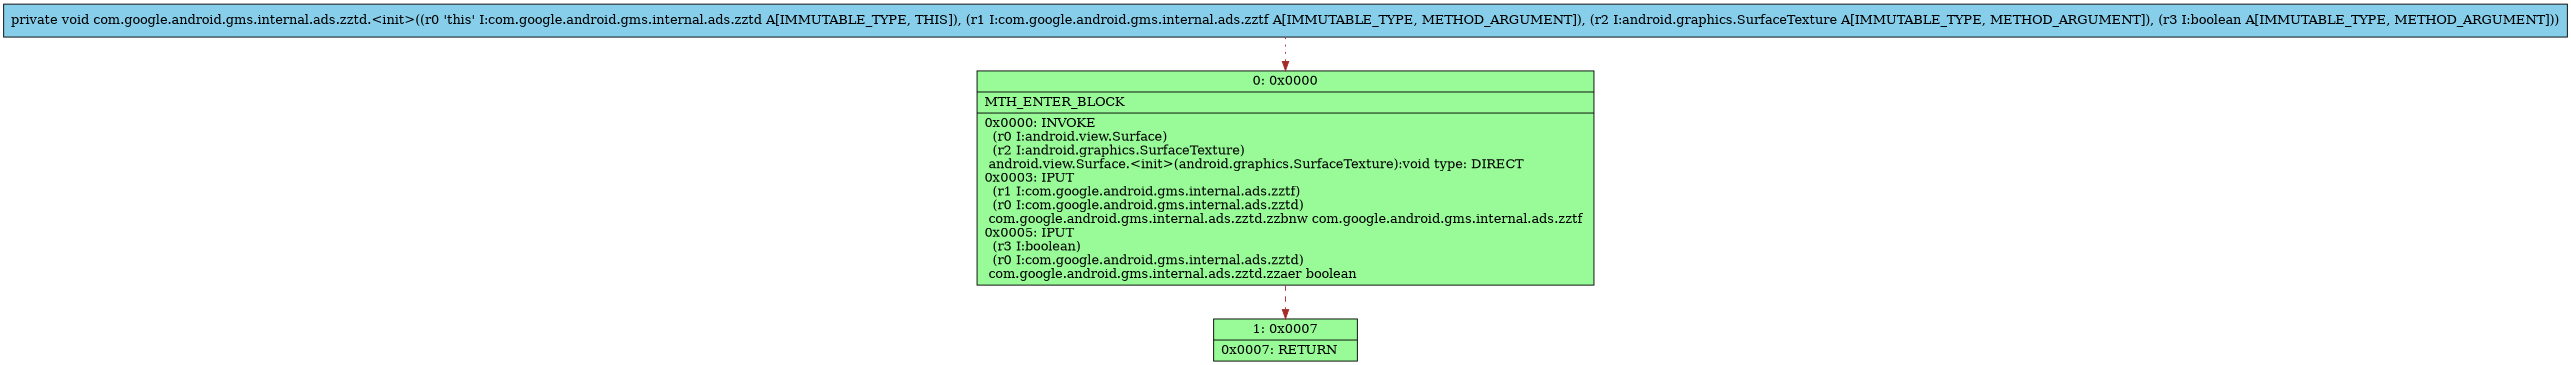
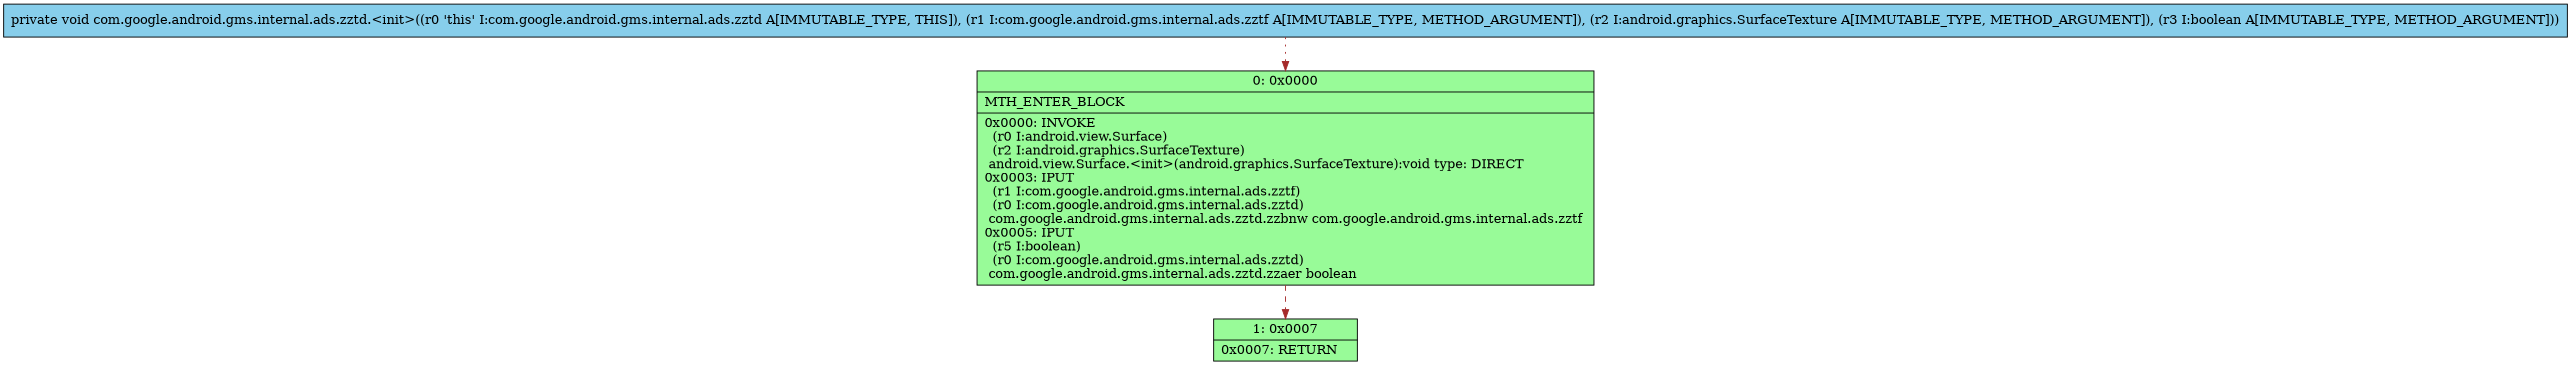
(1033, 247) -> (1033, 247)
